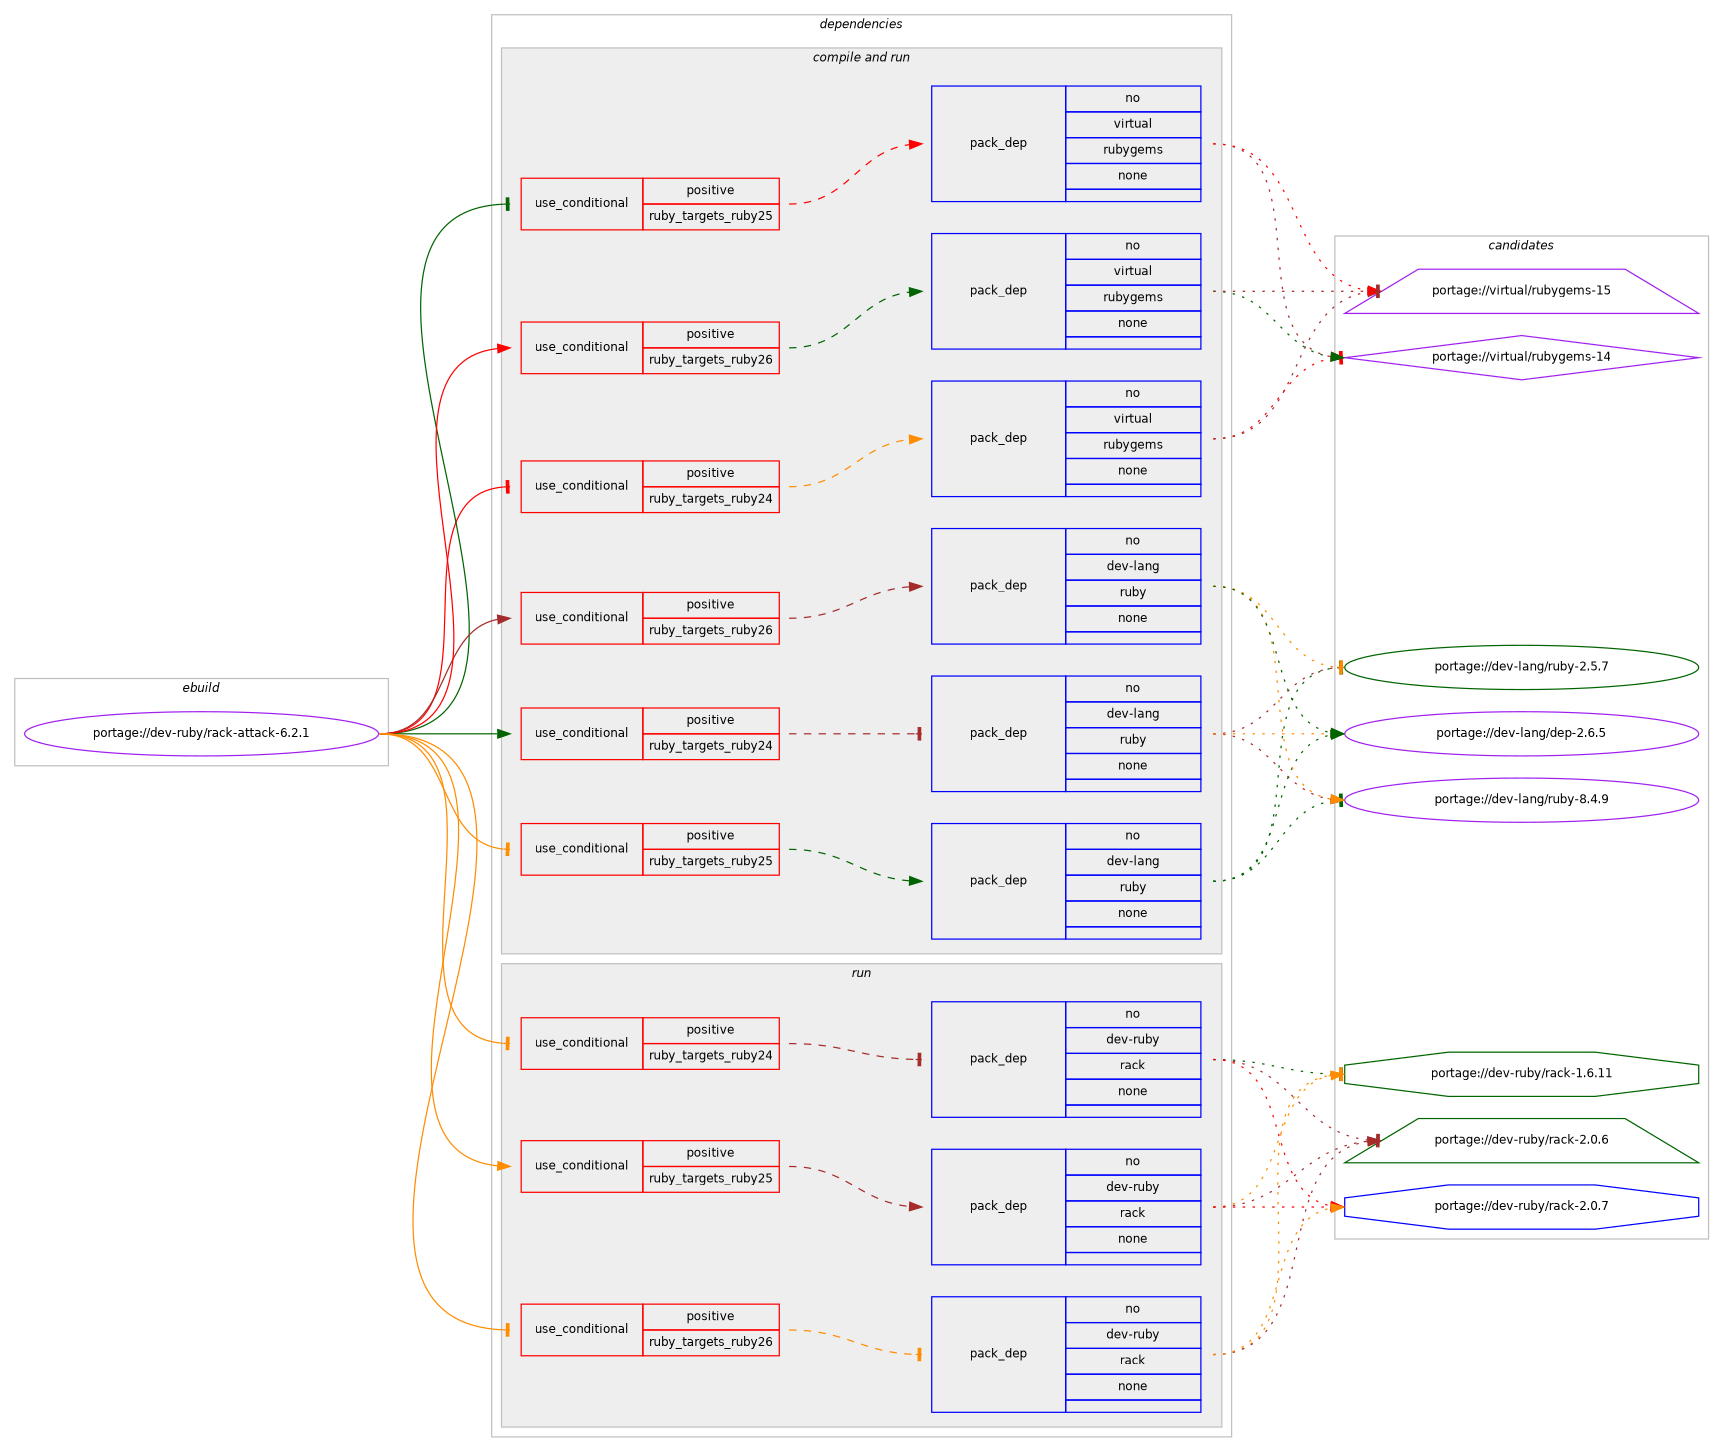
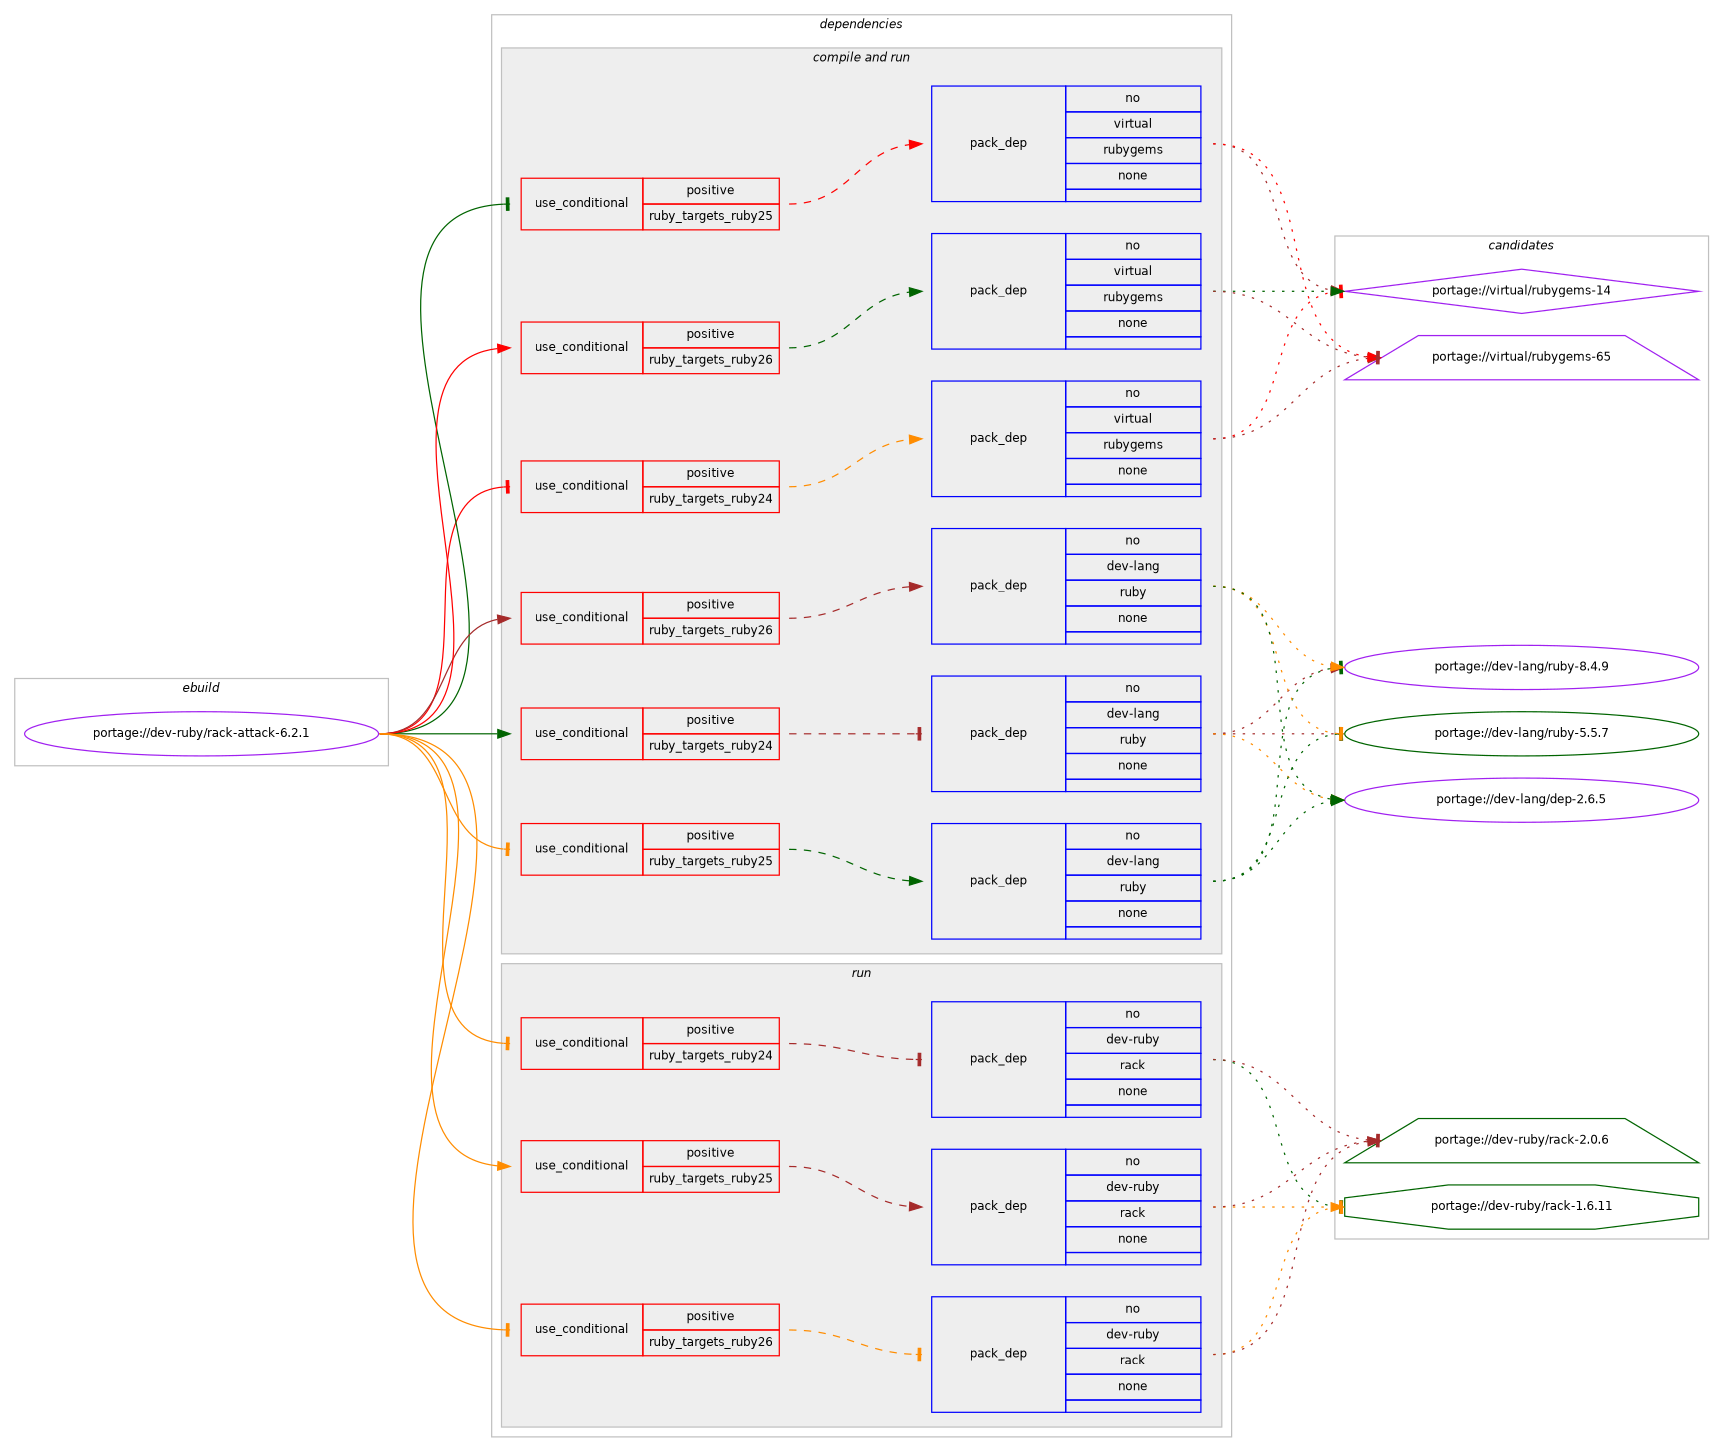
(1522, 291) -> (1522, 358)
(1522, 667) -> (1522, 734)
(1522, 1207) -> none
